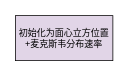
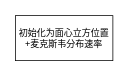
(64, 38) -> (64, 38)
